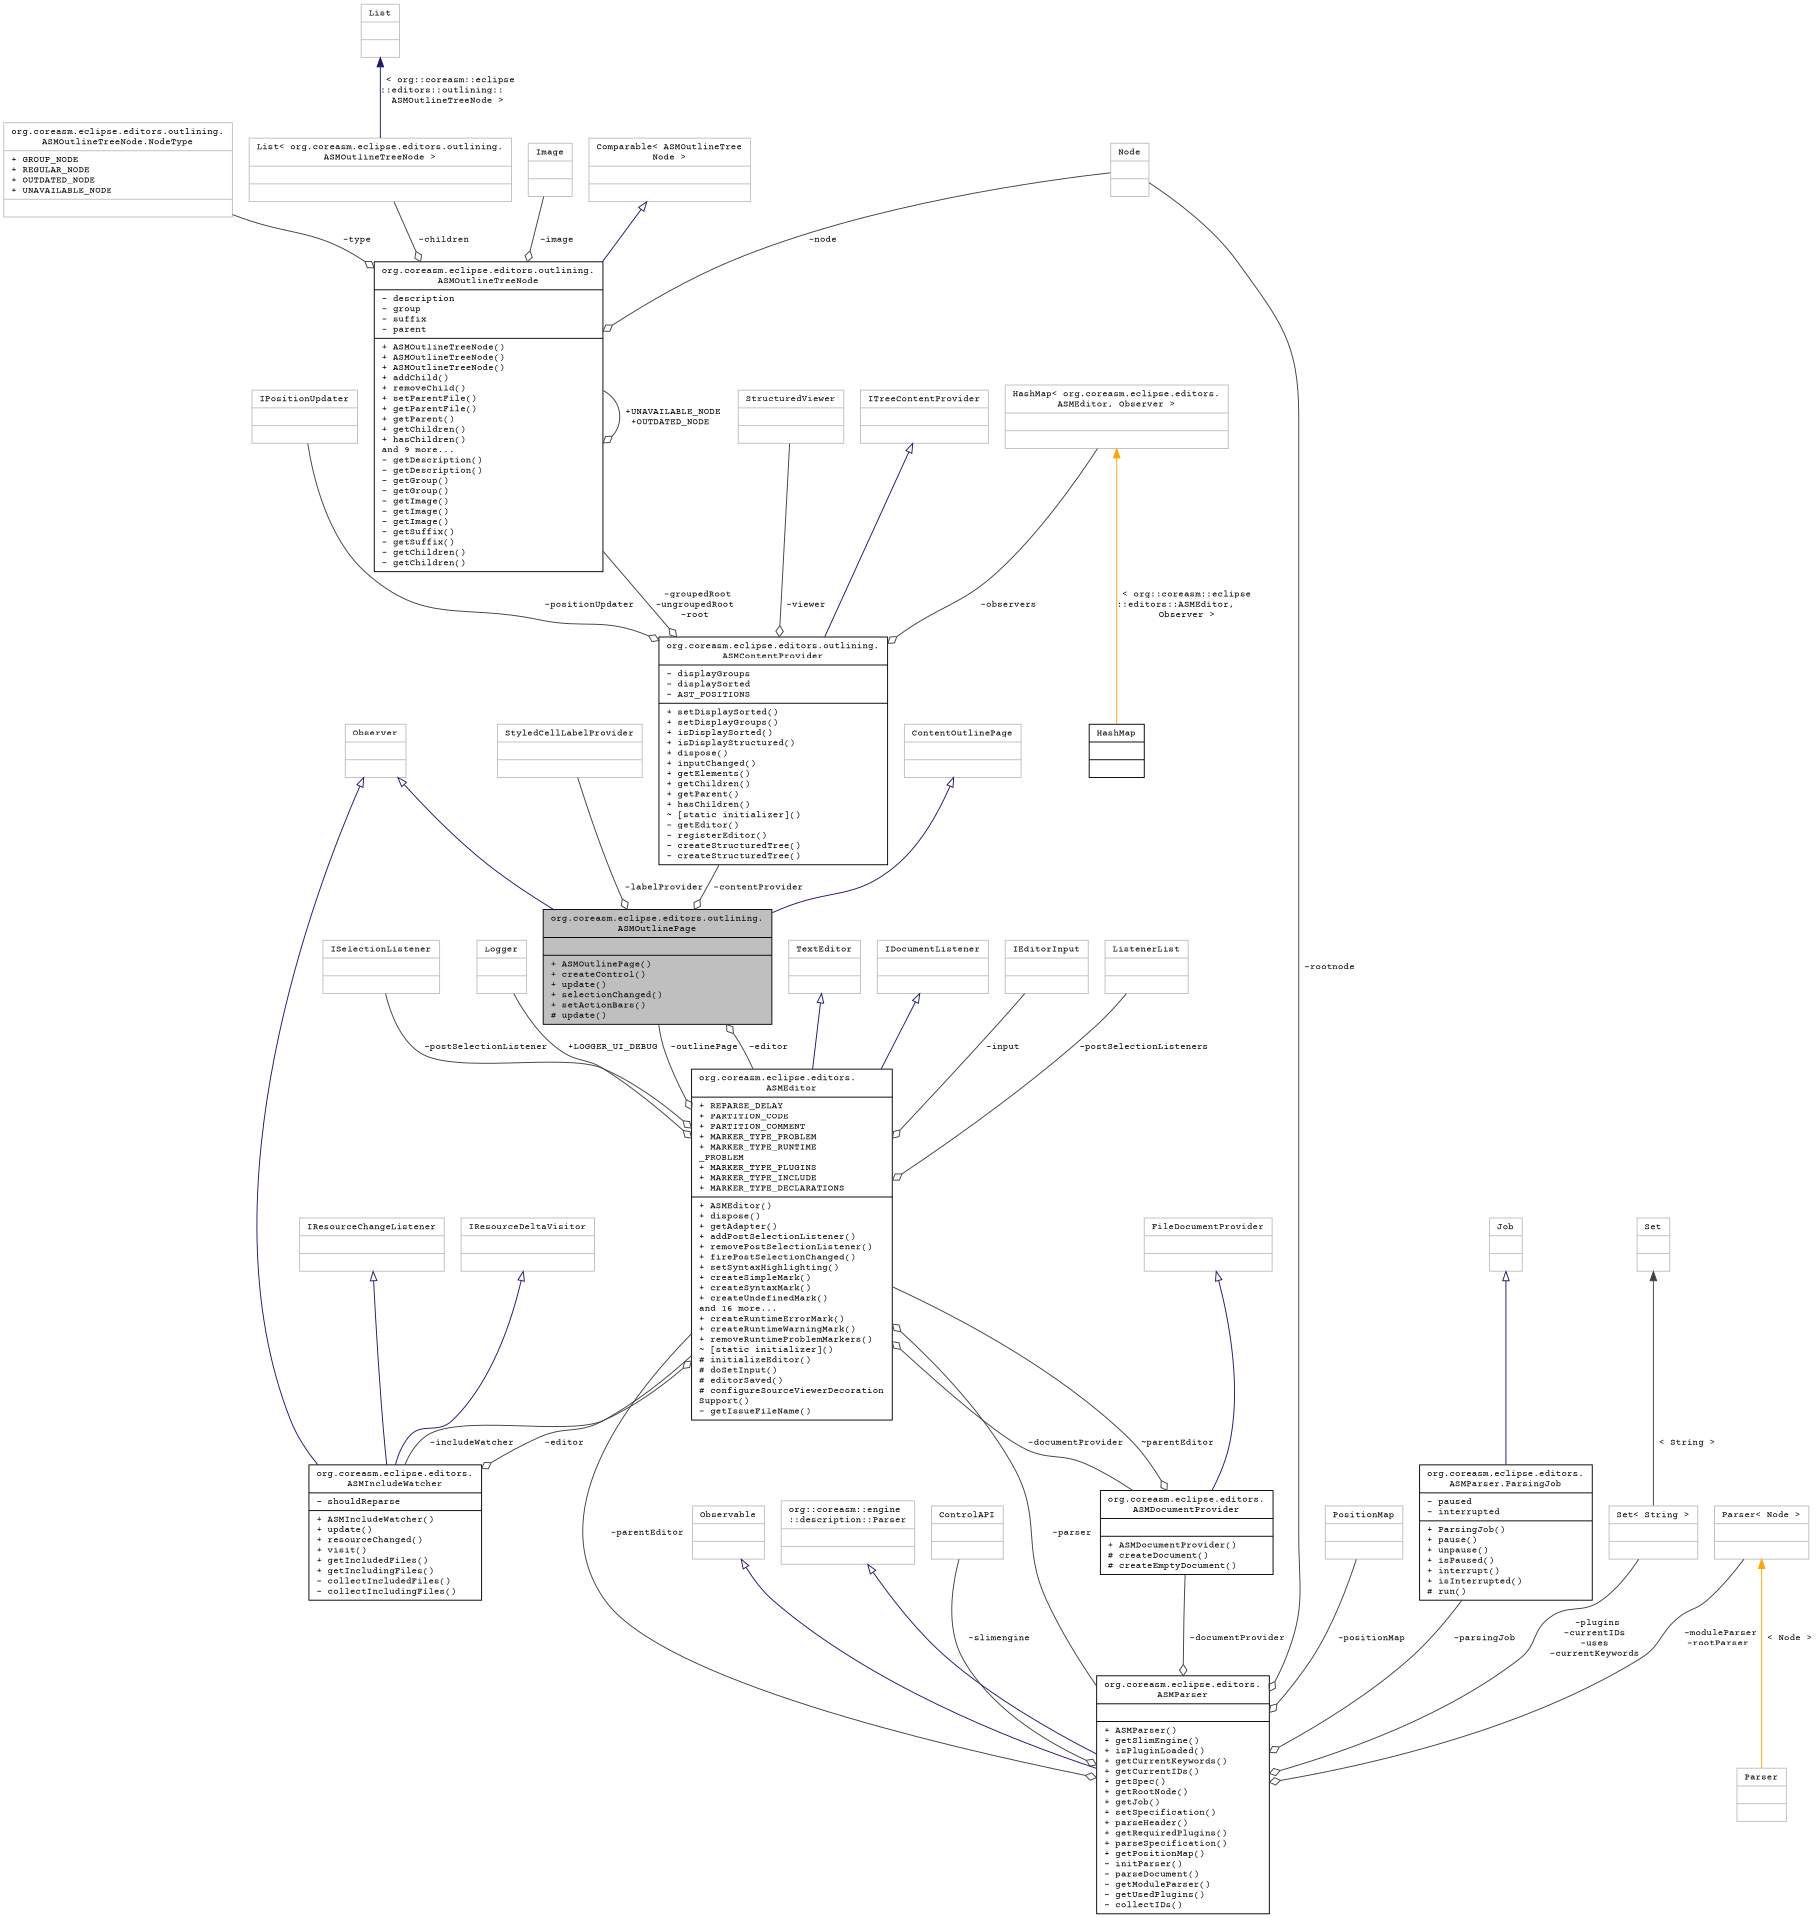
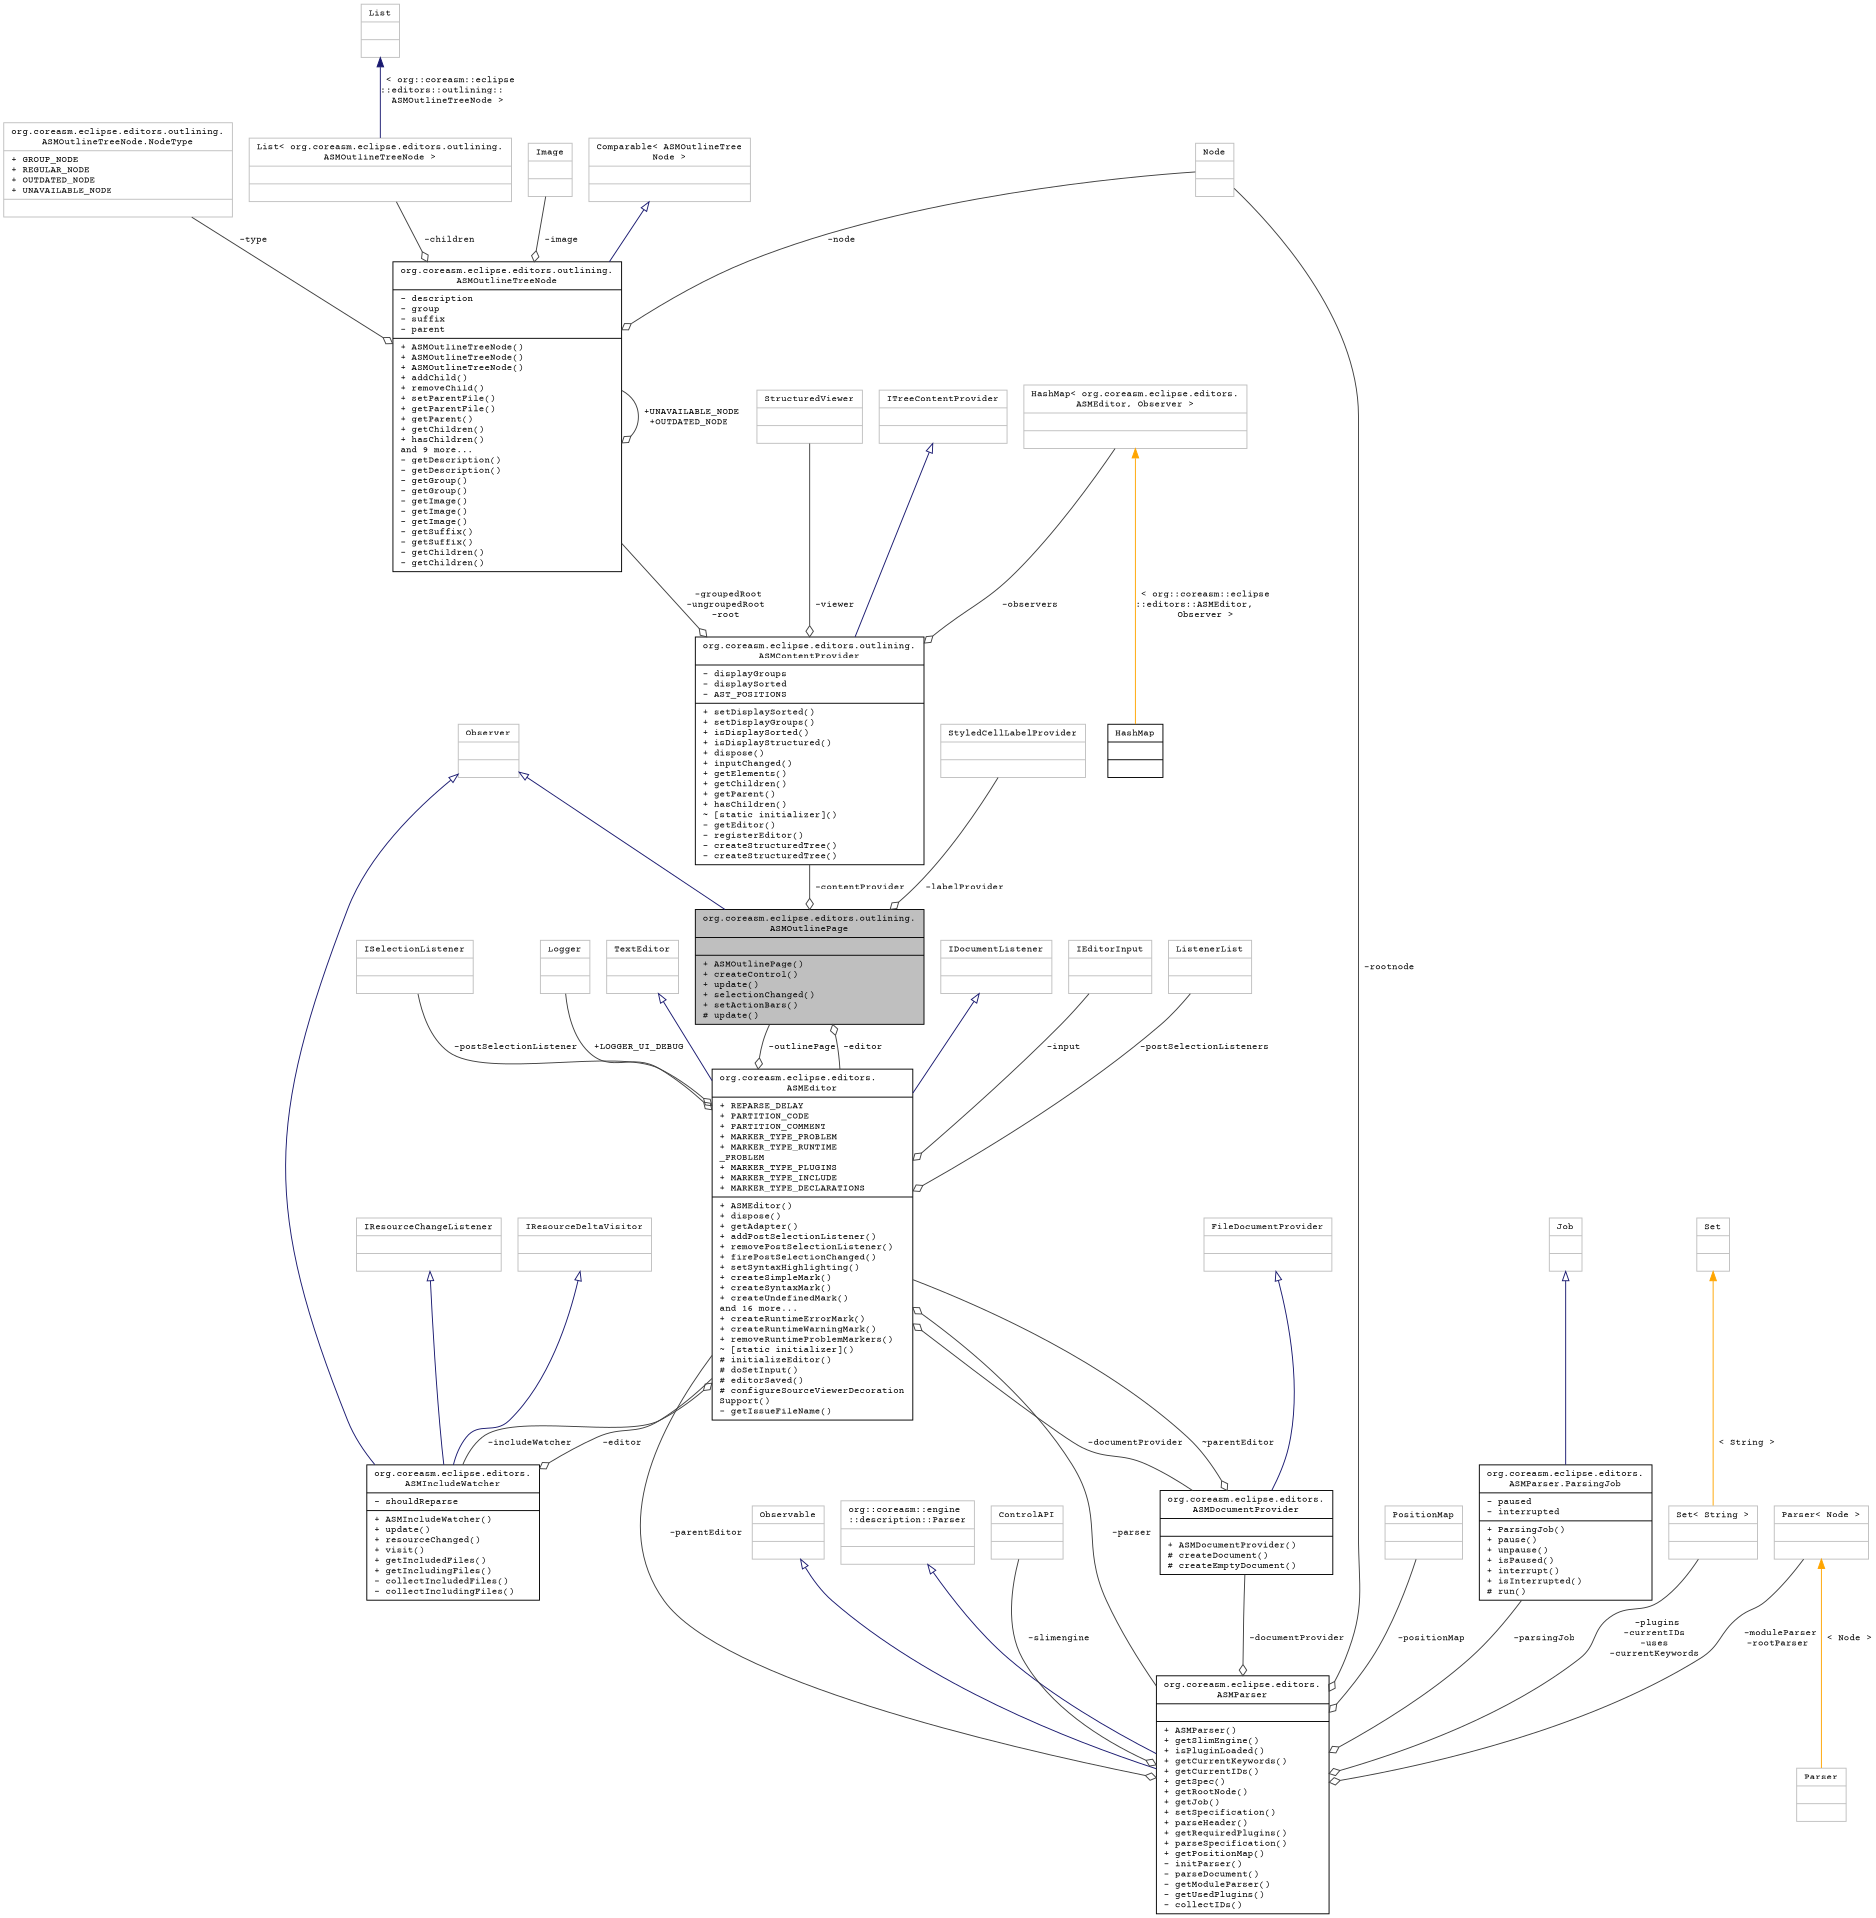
(305, 417) -> none
(963, 751) -> none
(1653, 1393) -> (1713, 1393)
